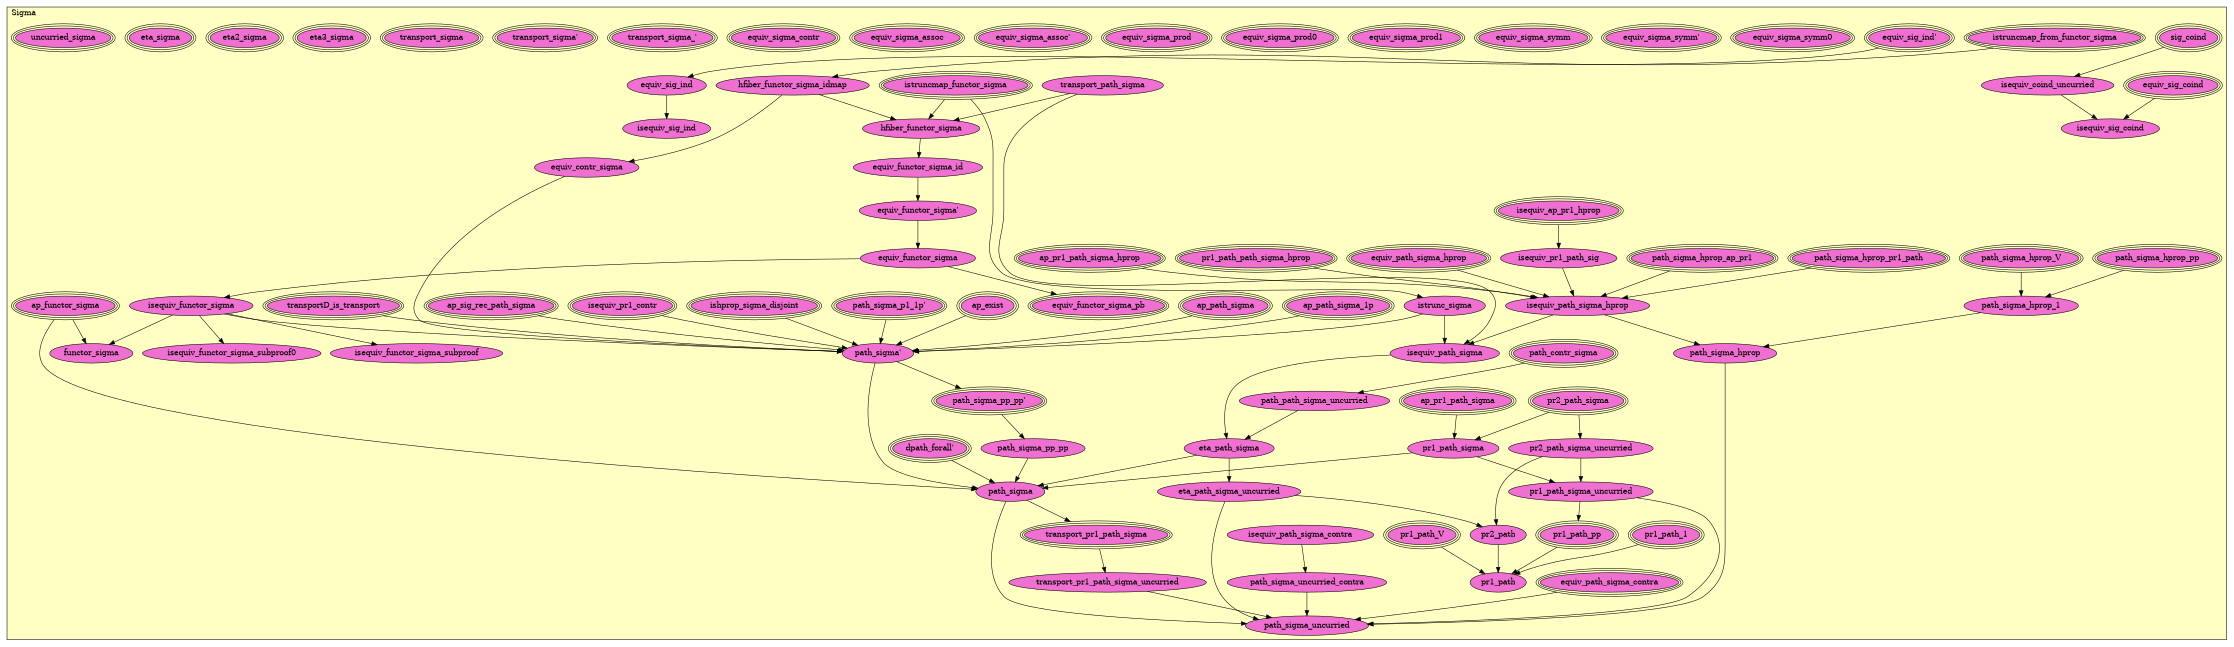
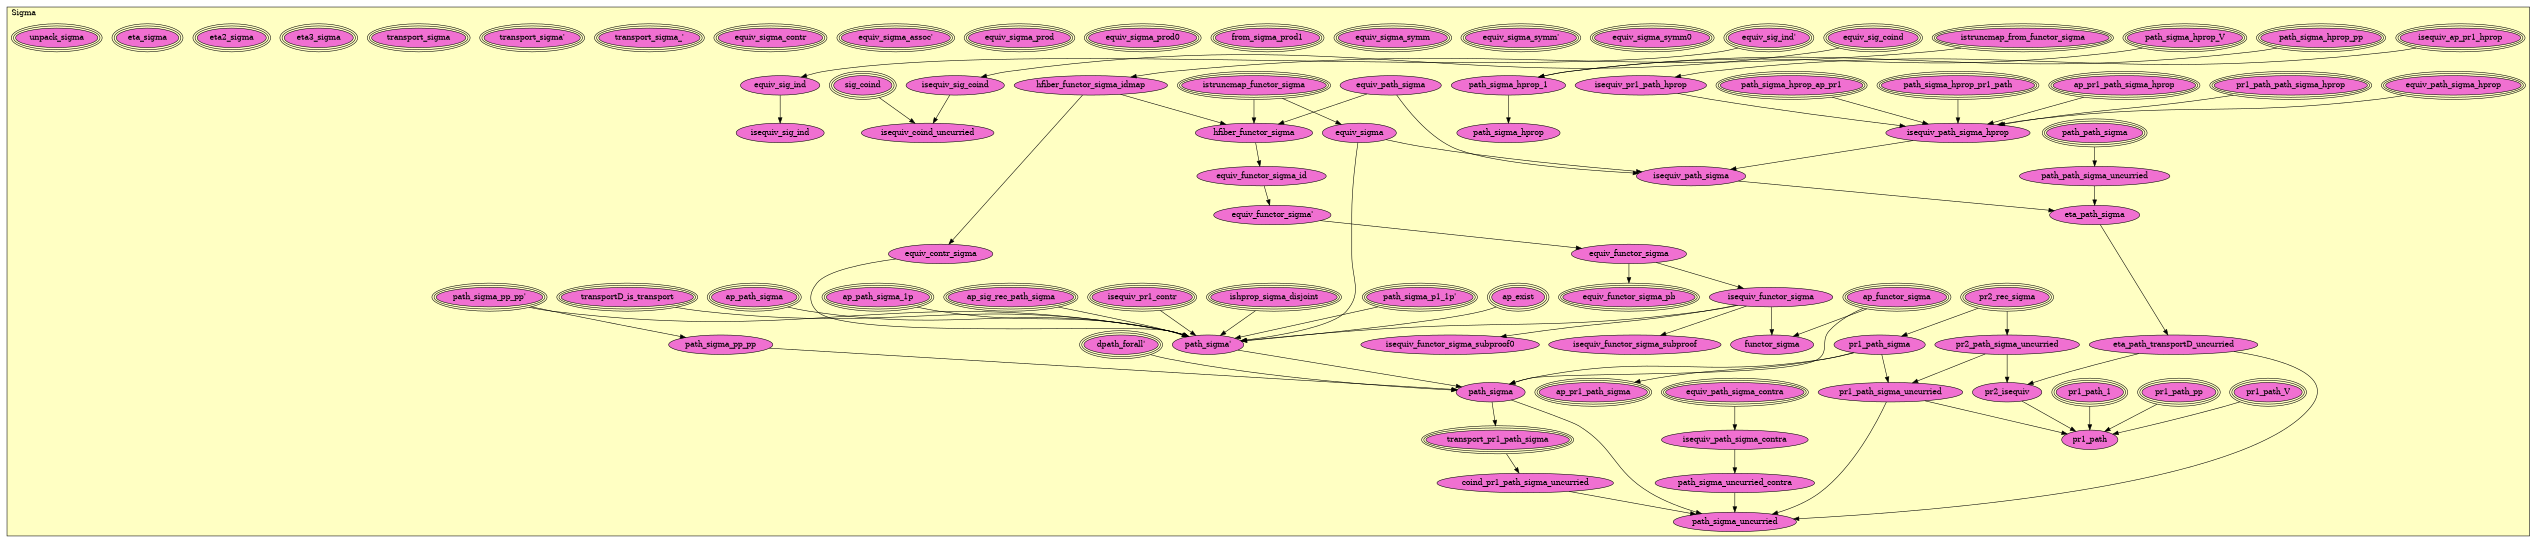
(63, 38) -> (57, 38)
(907, 38) -> none
(1406, 38) -> (1267, 38)
(1103, 85) -> (1391, 85)
(2077, 106) -> (943, 107)
(1559, 258) -> (1641, 85)
(1445, 306) -> (1359, 133)
(1650, 329) -> none
(1564, 353) -> (2095, 133)
(926, 374) -> (890, 314)
(1578, 401) -> (2007, 297)
(1456, 424) -> (1747, 369)
(1120, 470) -> none
(1229, 492) -> (2174, 345)
(1579, 508) -> (1993, 417)
(1498, 535) -> (2007, 392)
(1108, 582) -> (1525, 483)
(1459, 607) -> (1735, 416)
(1659, 608) -> none
